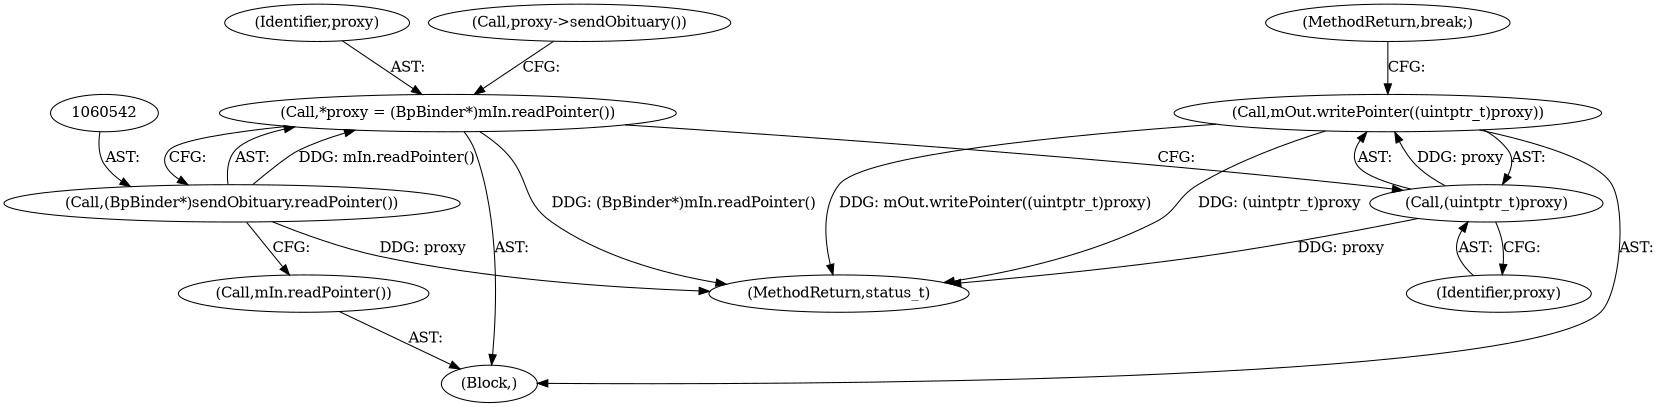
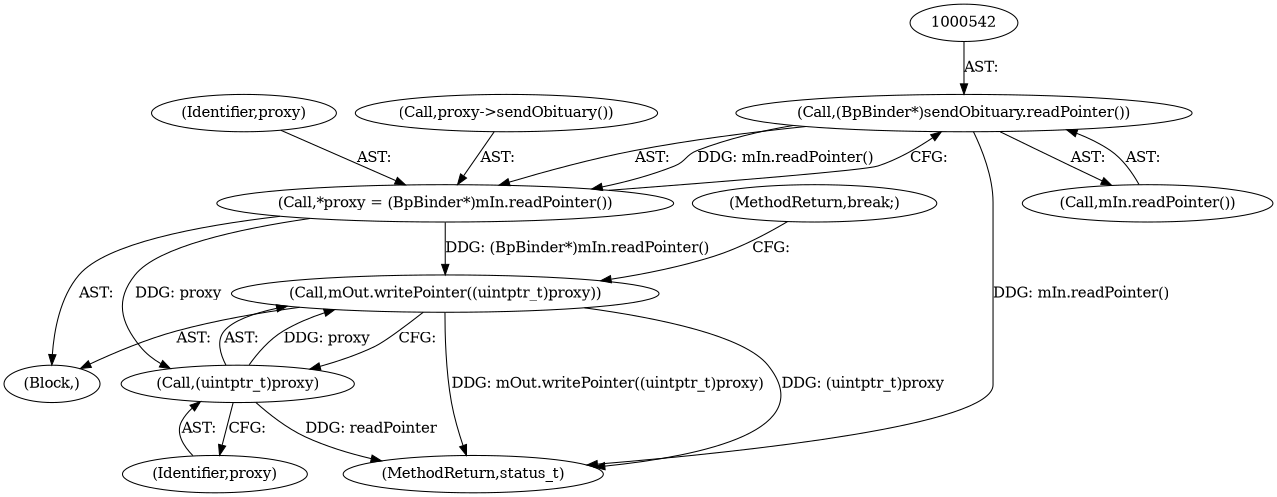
(544, 68) -> (500, 158)
(104, 113) -> (964, 23)
(1179, 158) -> (179, 294)
(1531, 158) -> (420, 339)
(577, 237) -> (445, 243)
(294, 248) -> (1091, 158)
(423, 248) -> (1081, 294)
(1341, 248) -> (371, 429)
(395, 338) -> (1113, 153)
